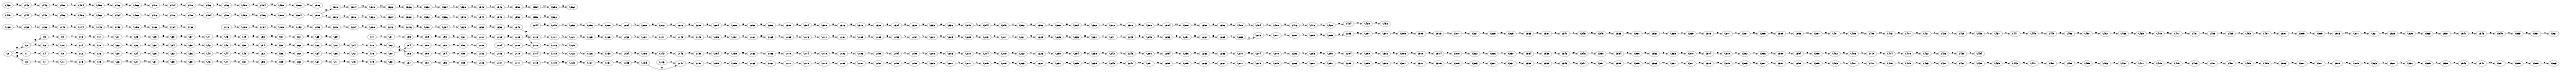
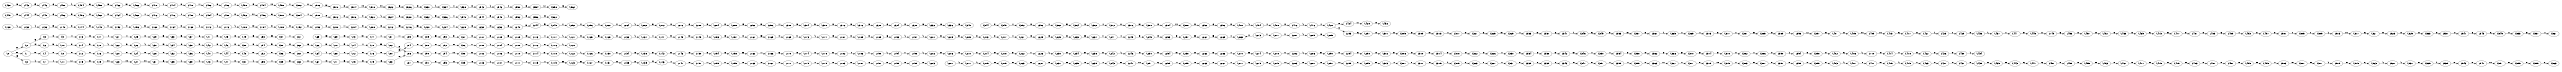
(326, 12) -> (326, 6)
(976, 25) -> none
none -> (208, 27)
(2051, 34) -> (2051, 34)
(527, 35) -> (526, 26)
(1339, 35) -> (1339, 29)
(307, 37) -> none
none -> (354, 37)
(1249, 39) -> (1250, 36)
(145, 44) -> (145, 44)
none -> (490, 45)
(399, 63) -> (399, 58)
(940, 64) -> none
(661, 69) -> (652, 63)
